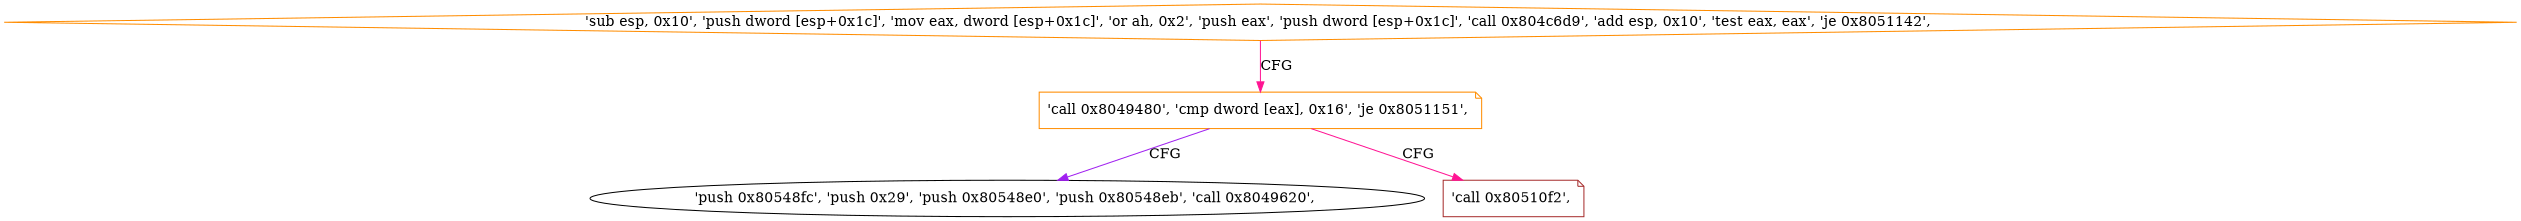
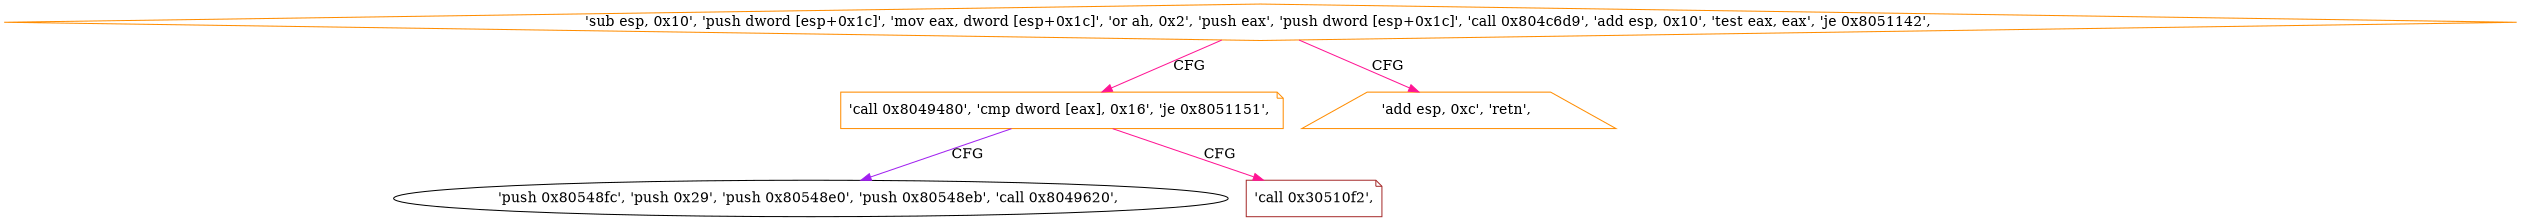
none -> (1459, 110)
(1514, 198) -> (1314, 198)
